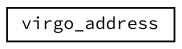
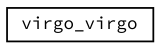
(91, 25) -> (80, 25)
